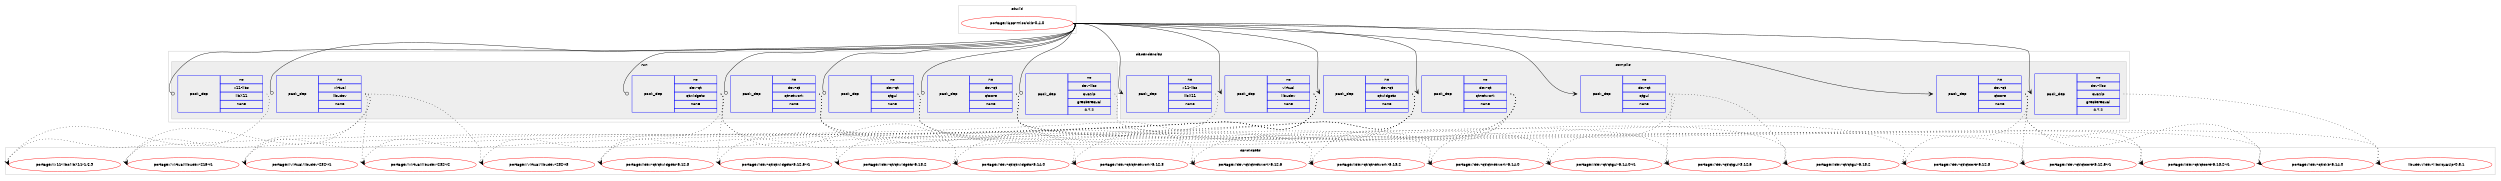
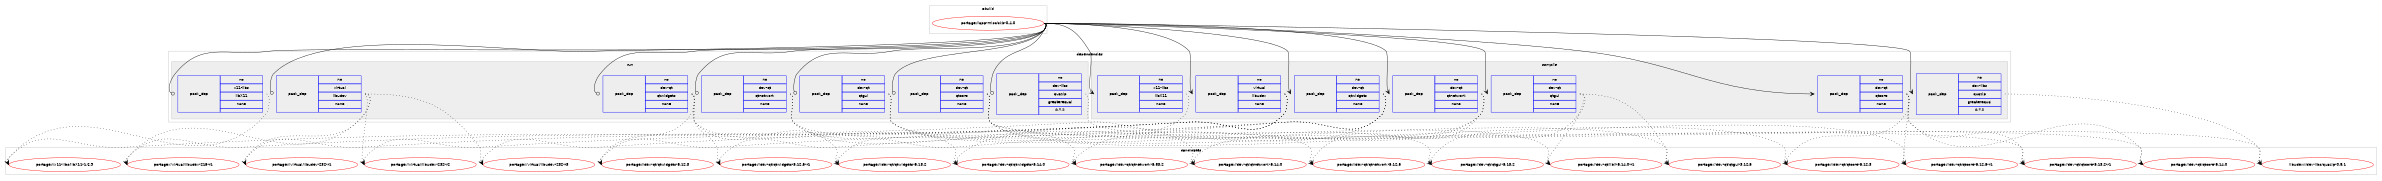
(1132, 165) -> none
(1369, 165) -> (1132, 165)
(1606, 165) -> (1606, 165)
(2318, 165) -> (2199, 165)
